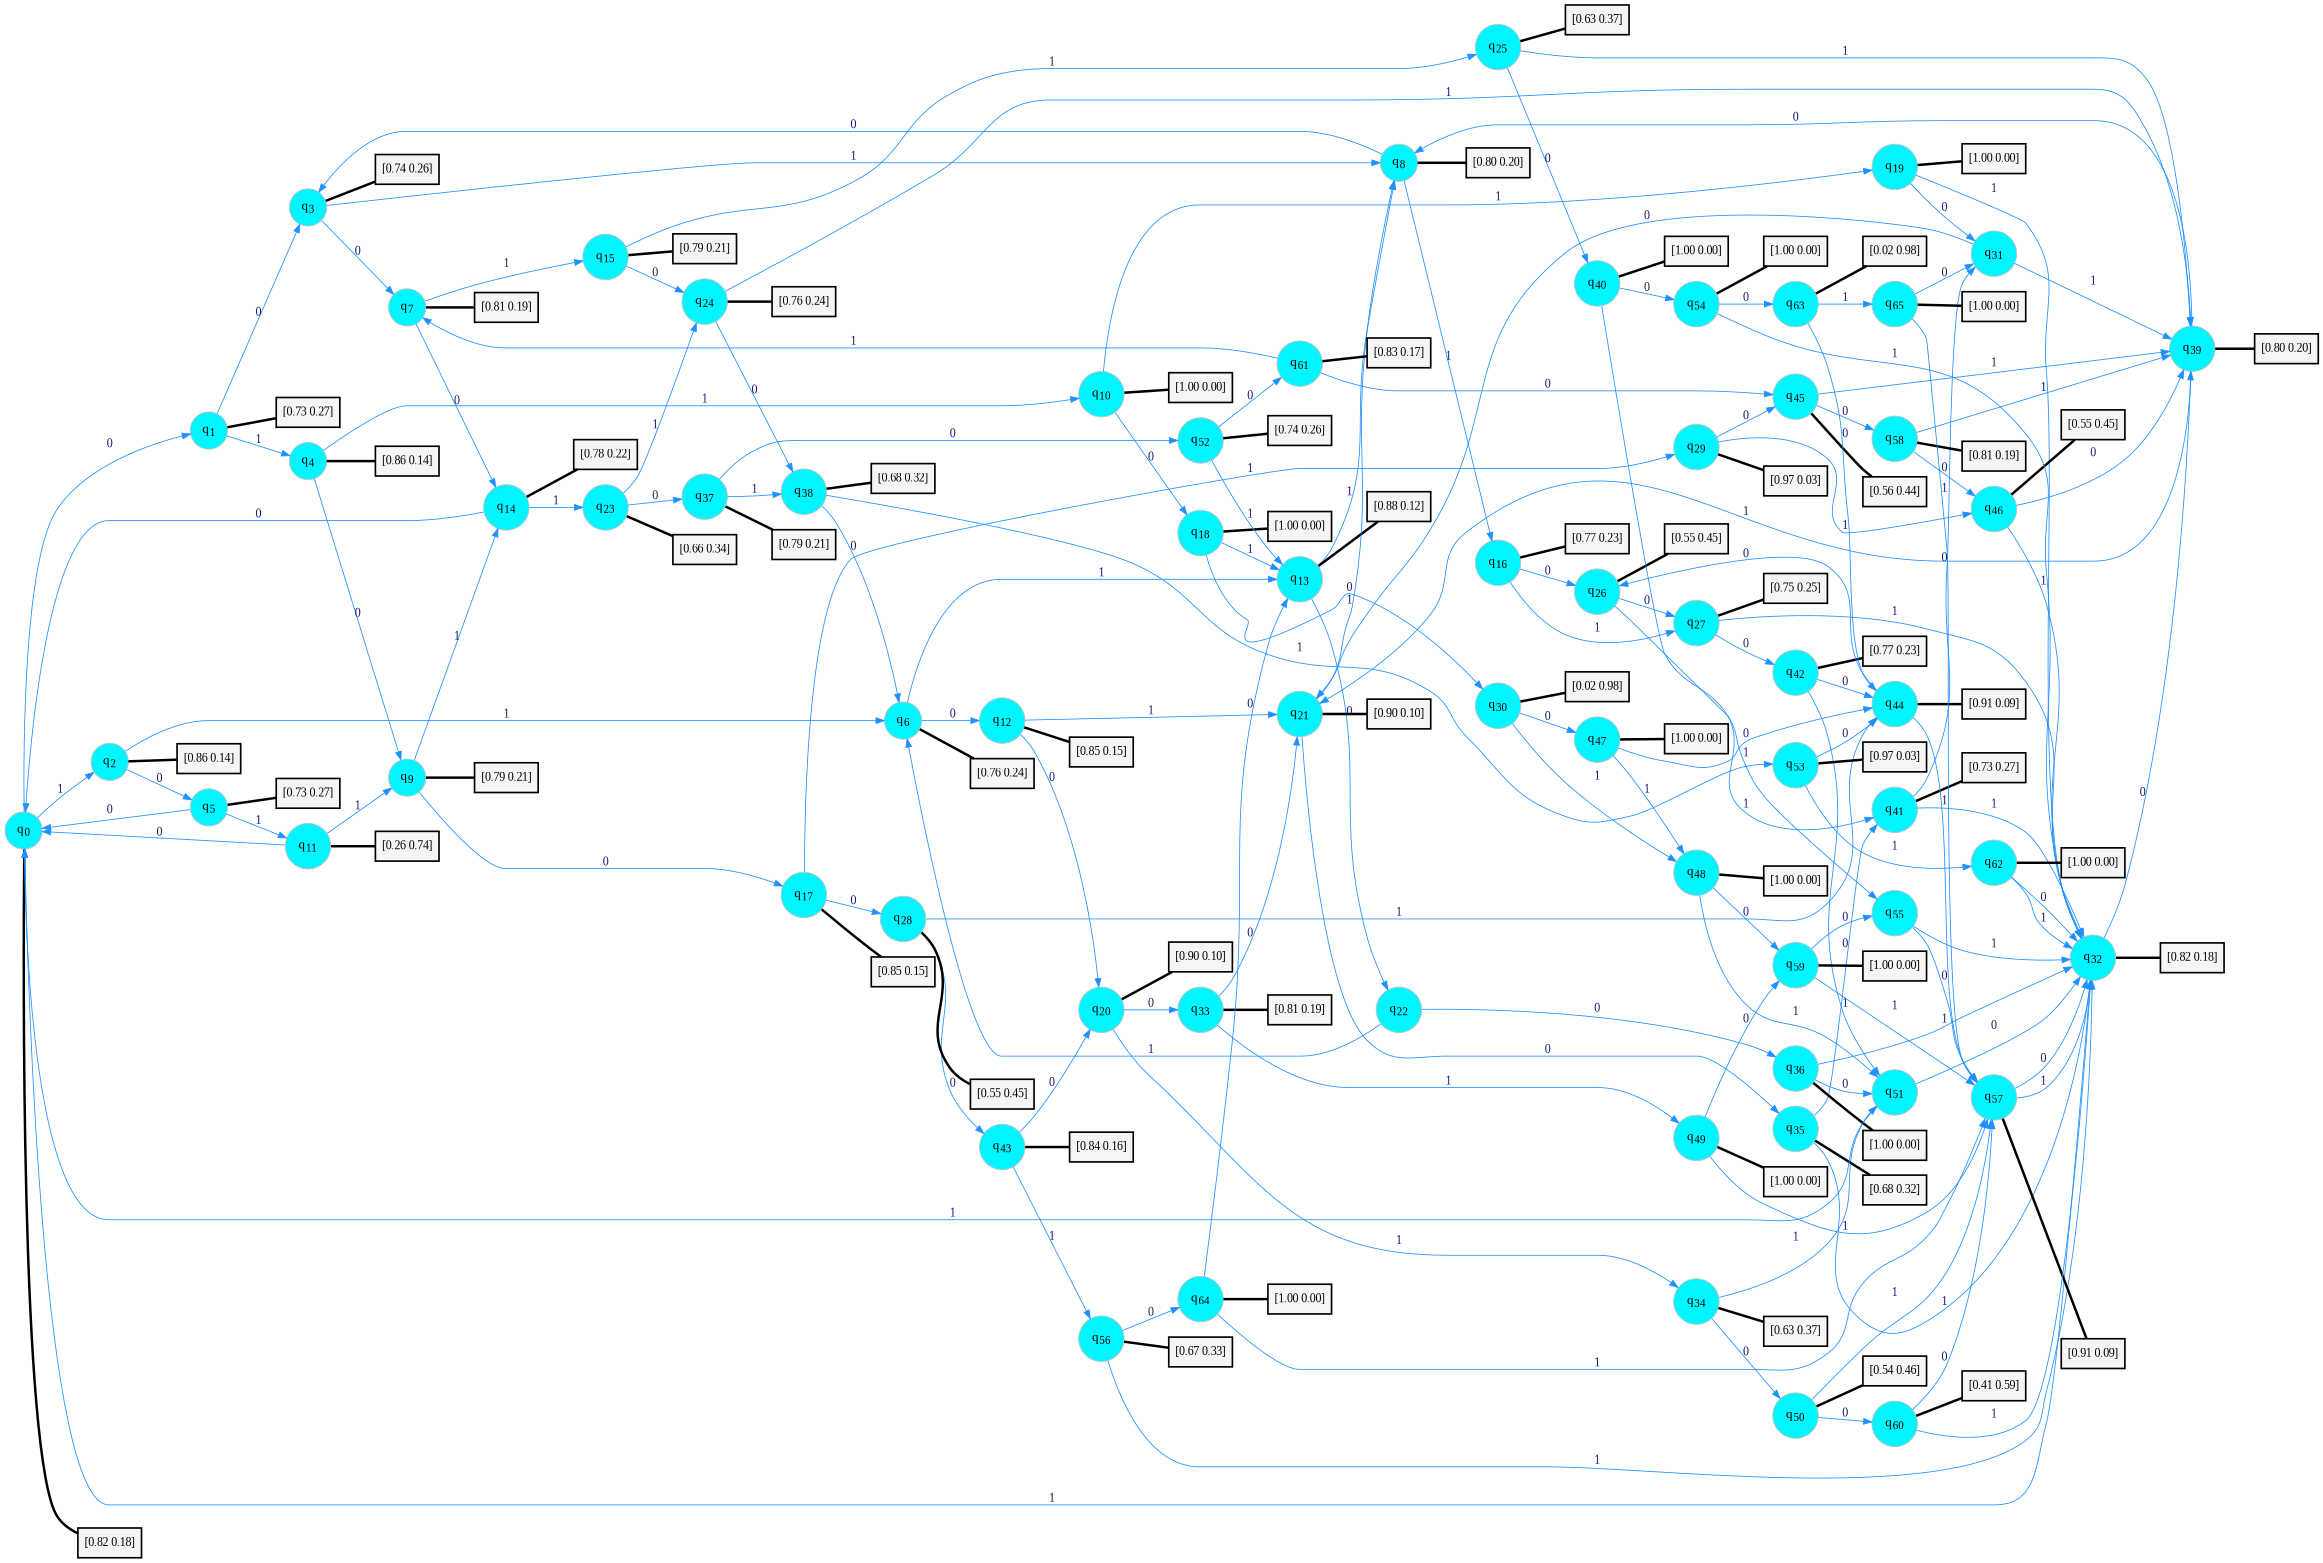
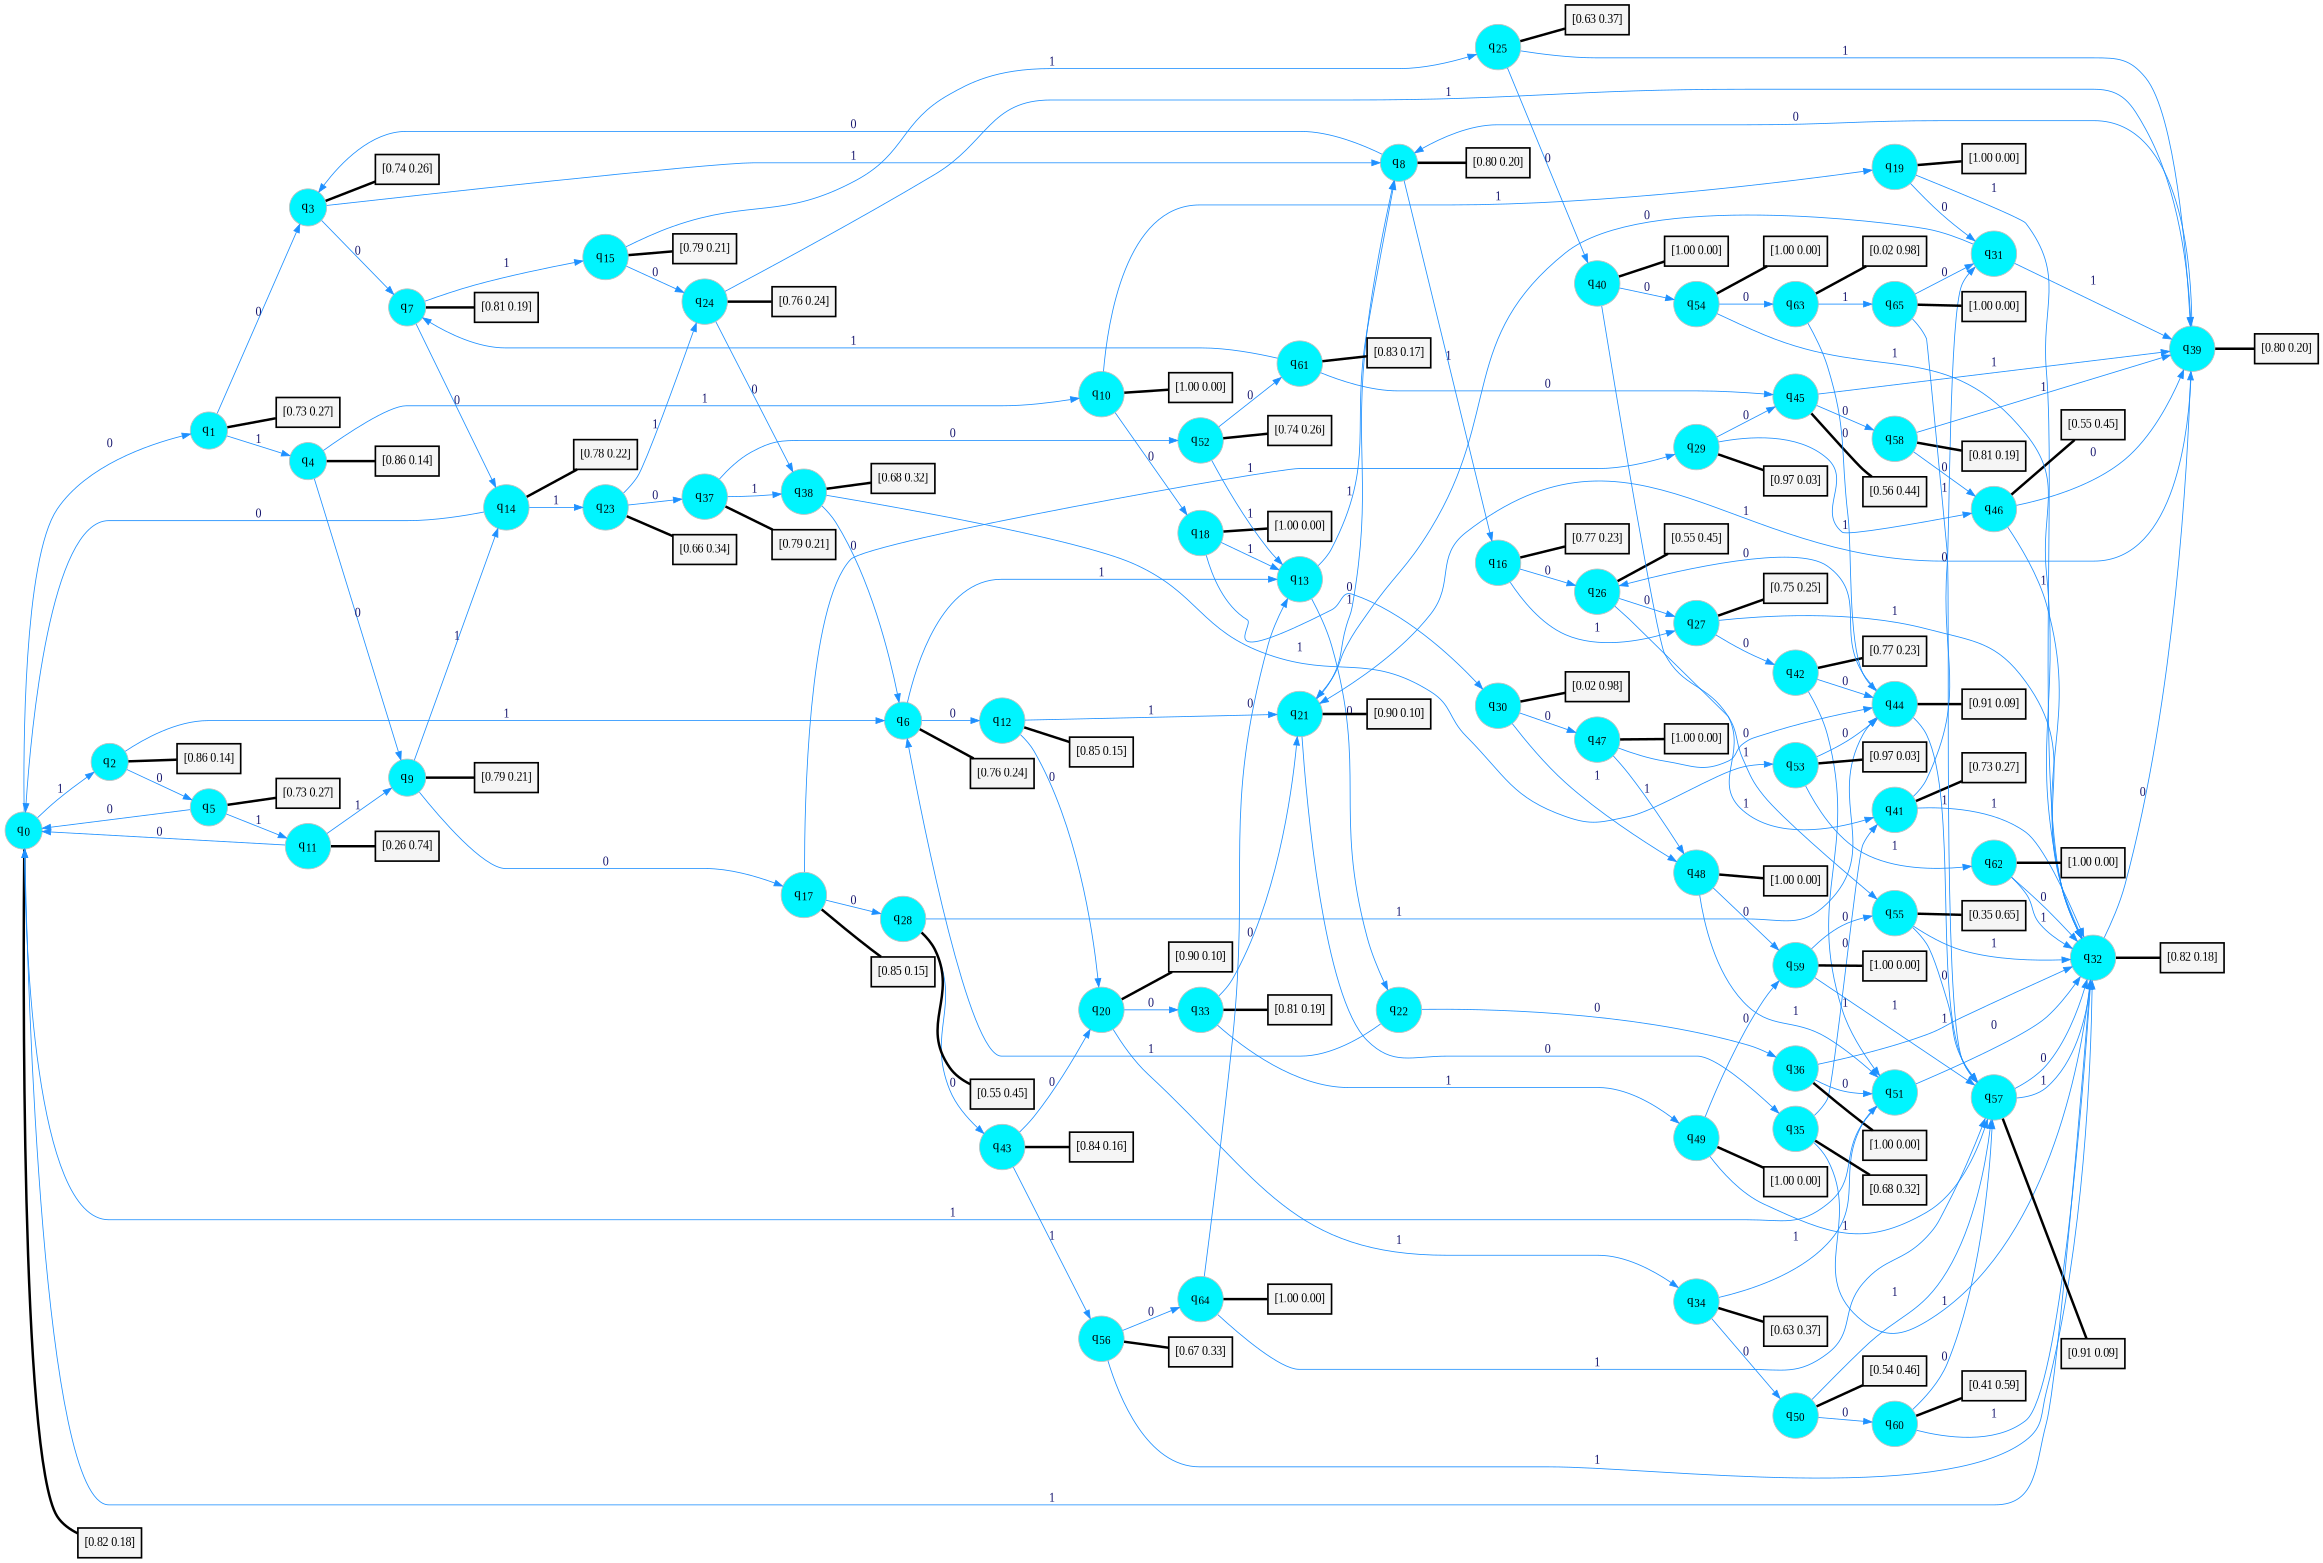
(1399, 507) -> none
none -> (1994, 916)
